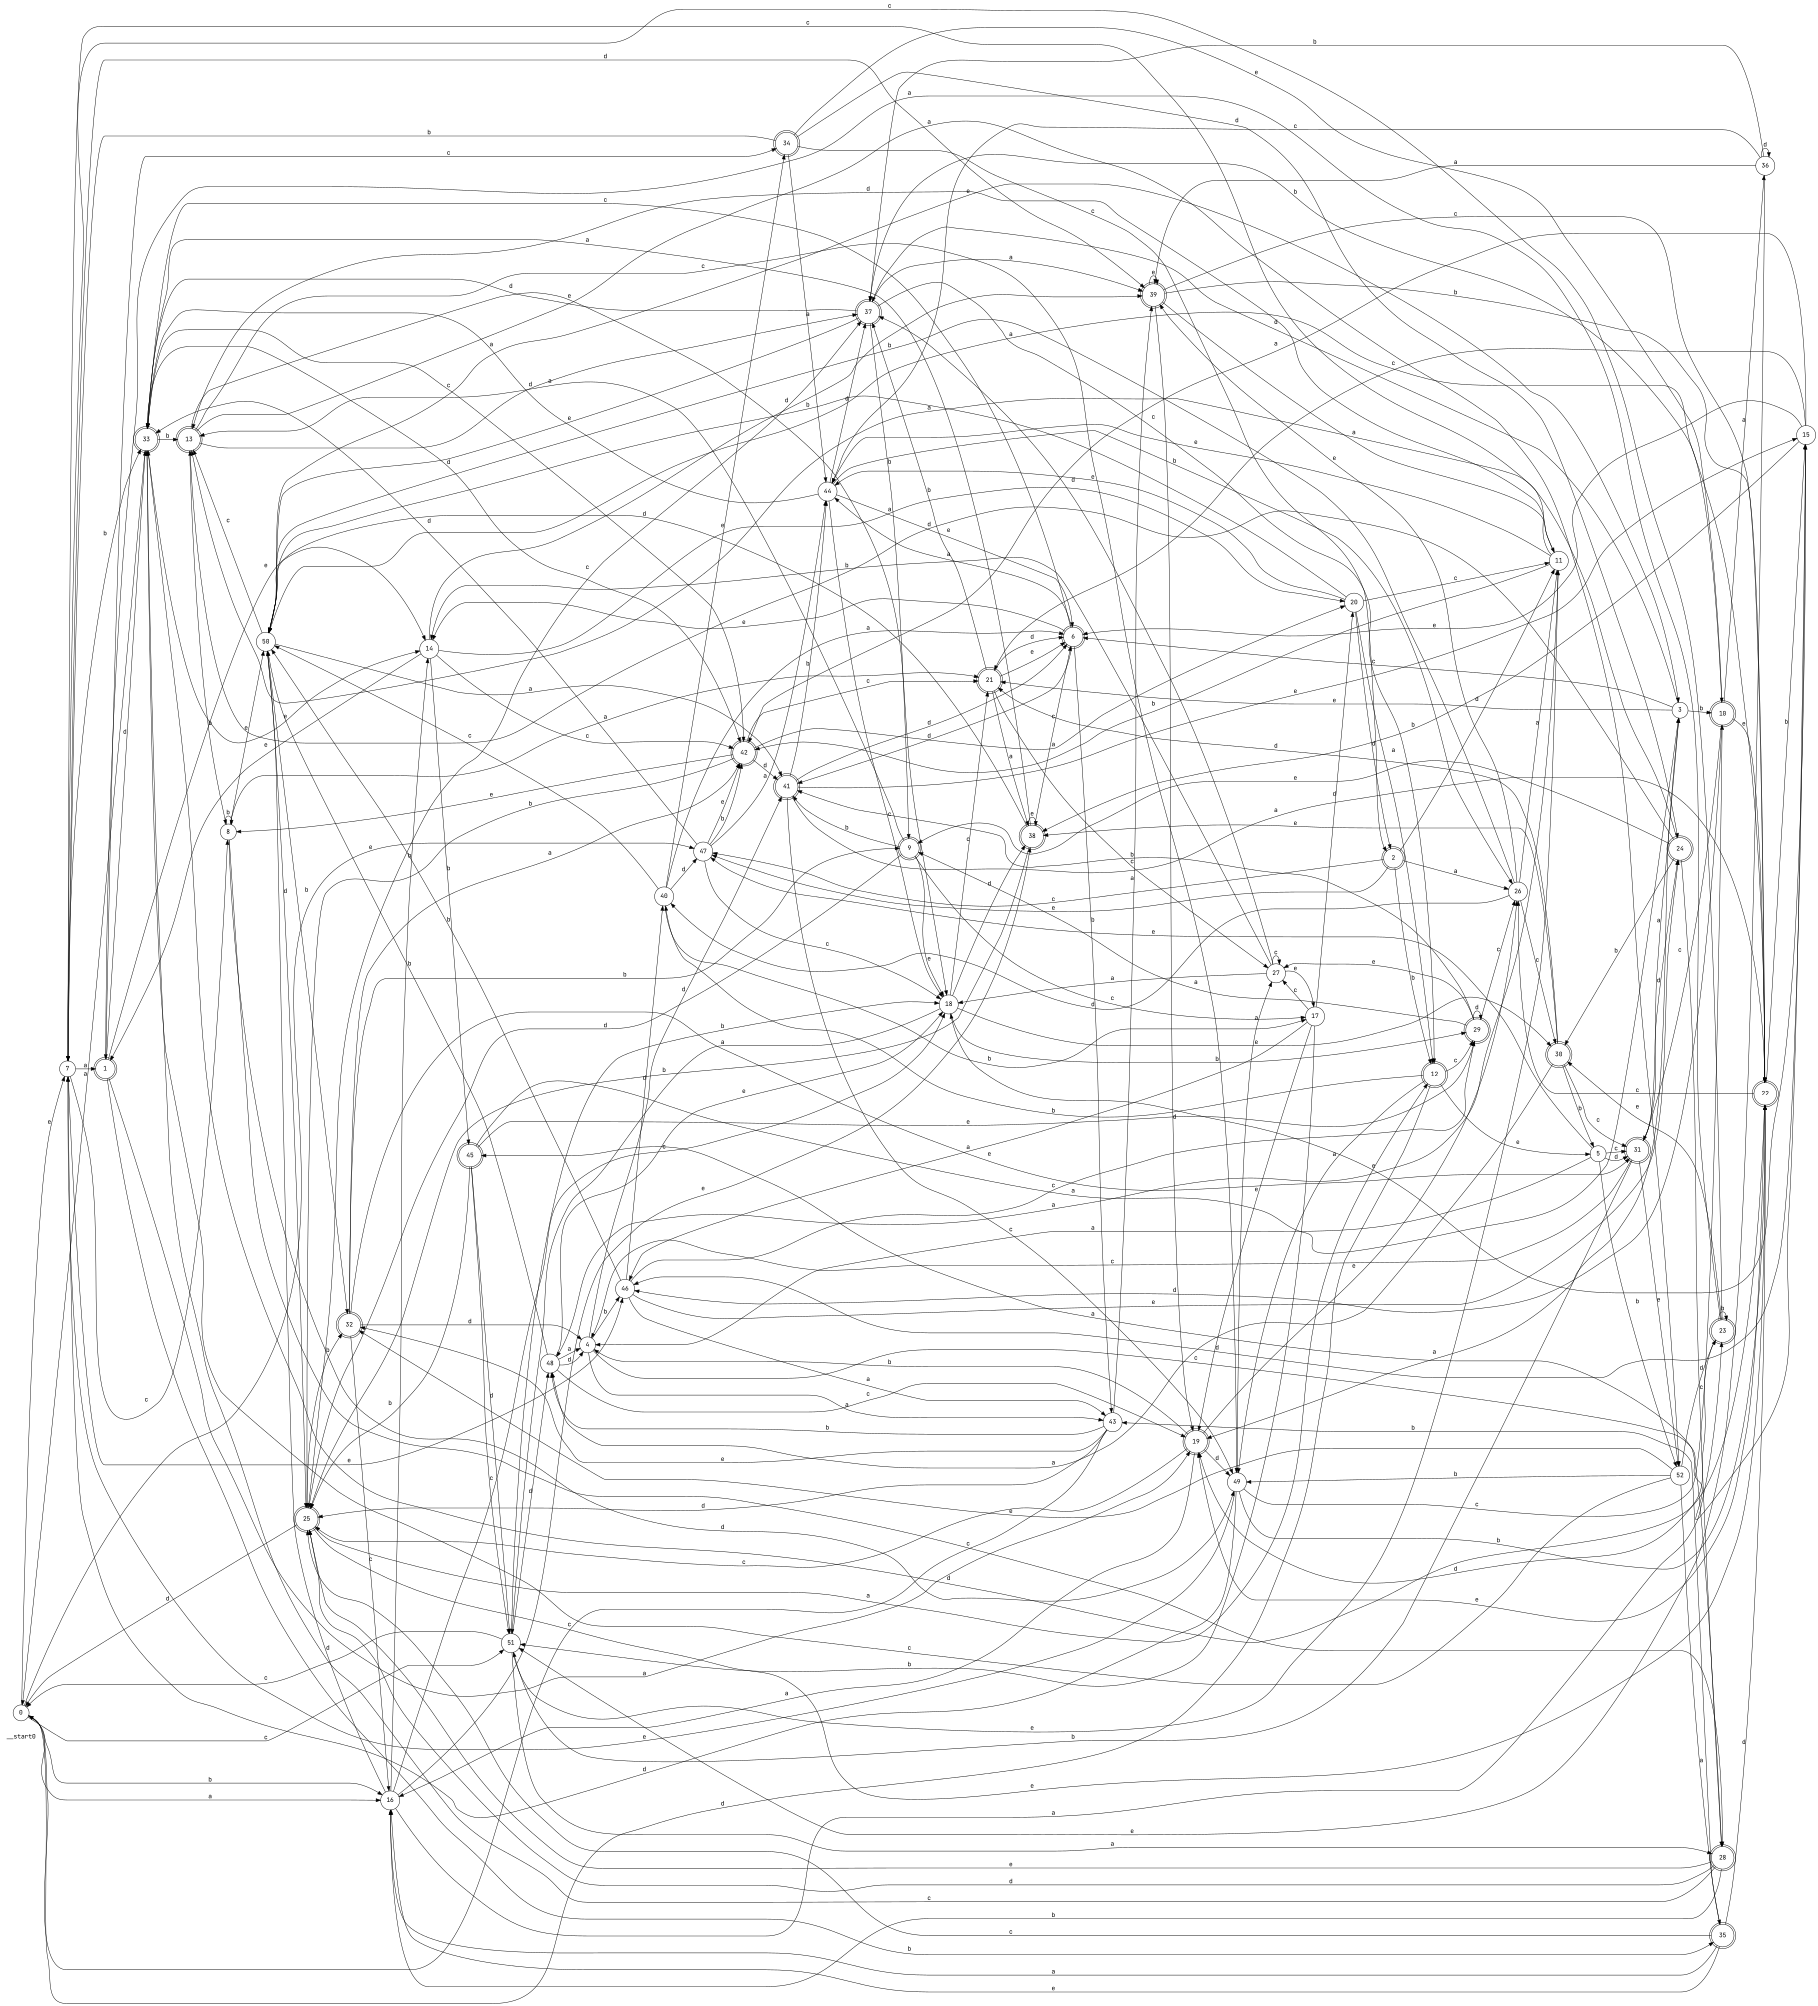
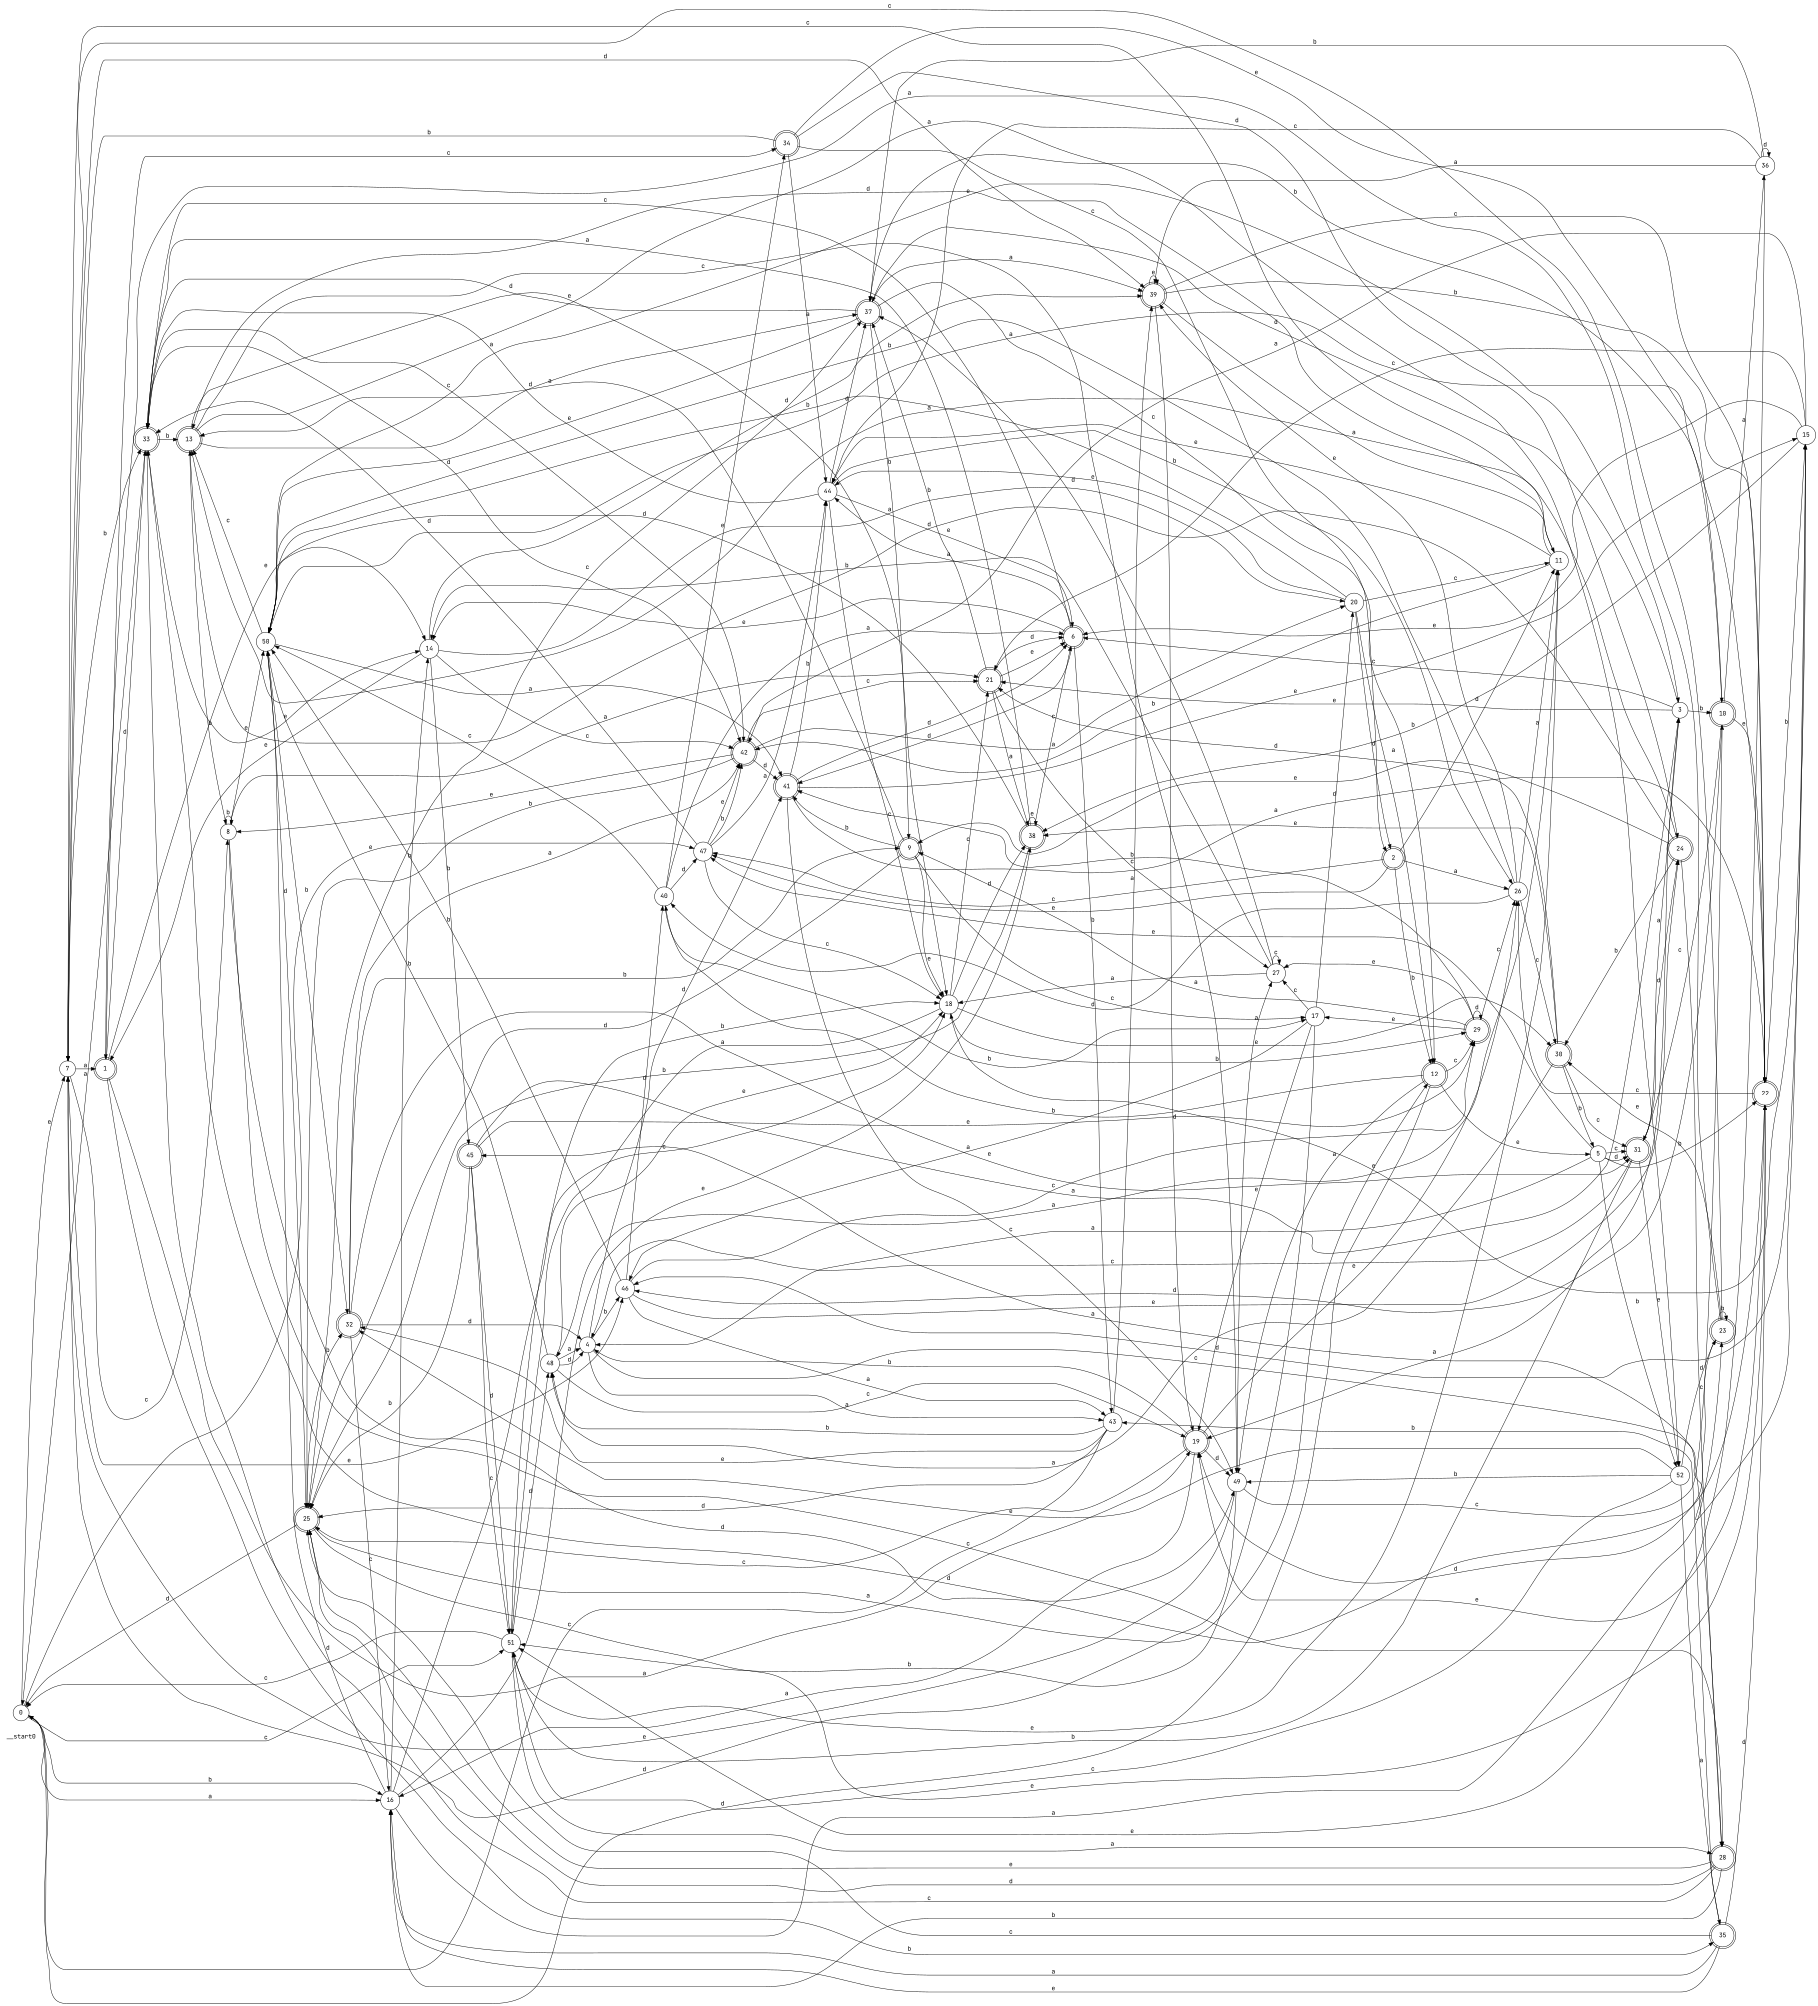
(1305, 981) -> (1397, 1023)
(1682, 1565) -> (1680, 1153)
(494, 1566) -> (1085, 1774)
